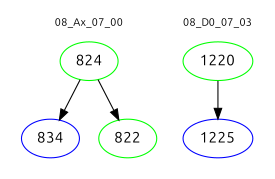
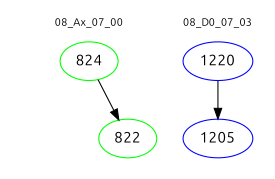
(218, 61) -> (218, 61)
(50, 138) -> none
(218, 138) -> (218, 138)
